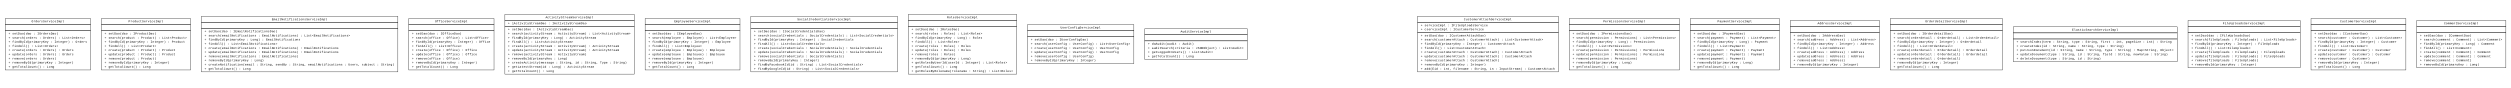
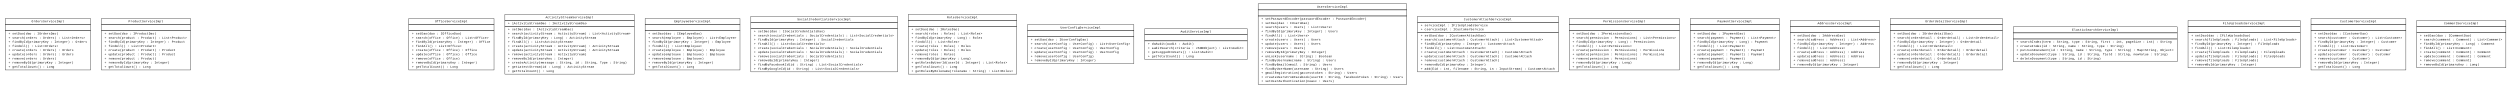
(299, 44) -> none
none -> (1332, 44)
(538, 58) -> (541, 58)
